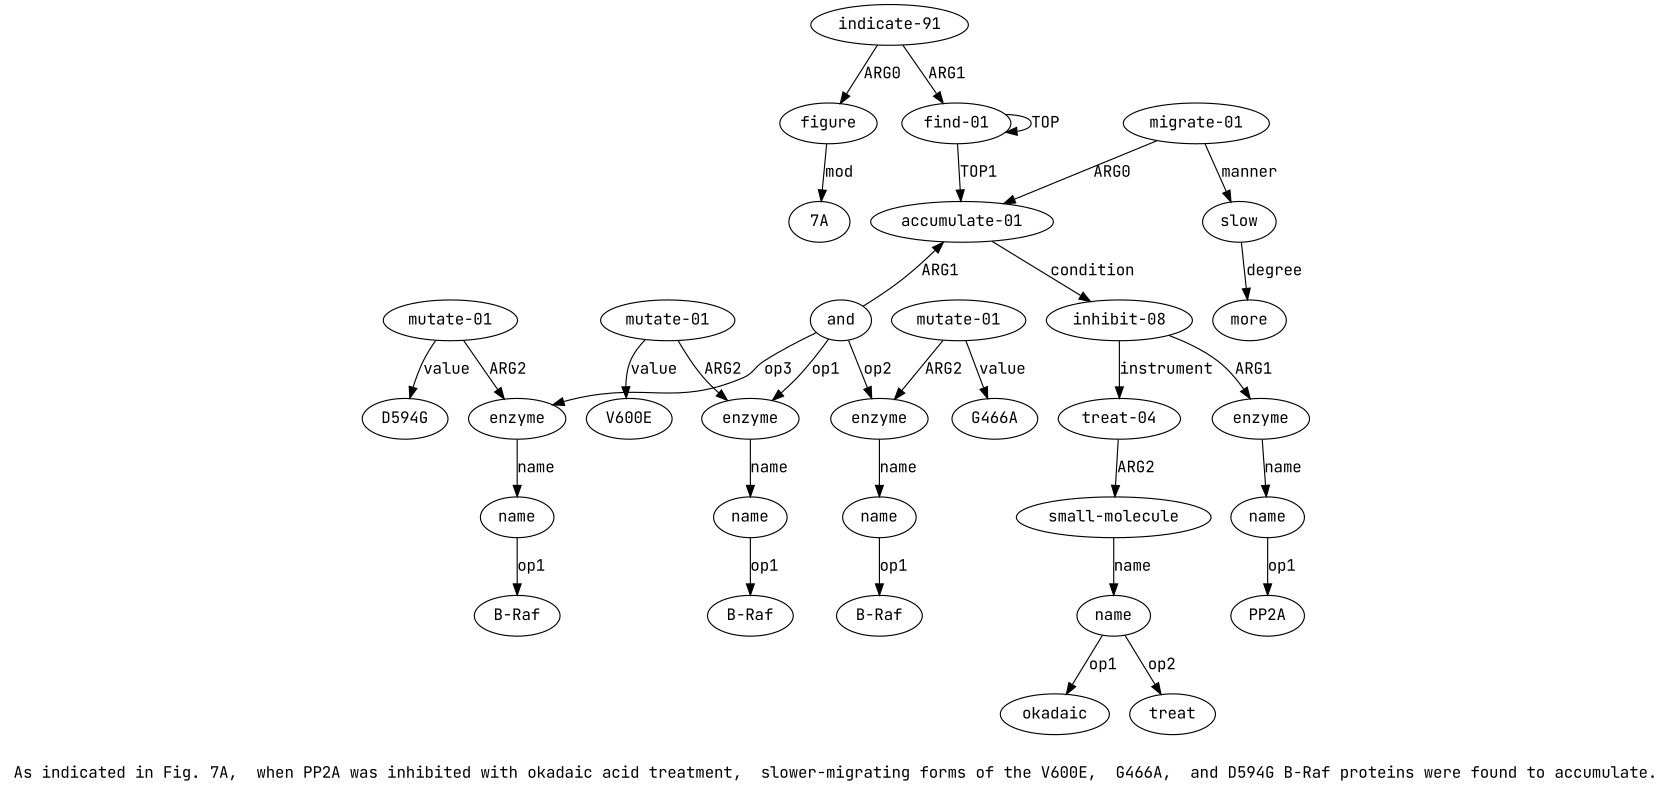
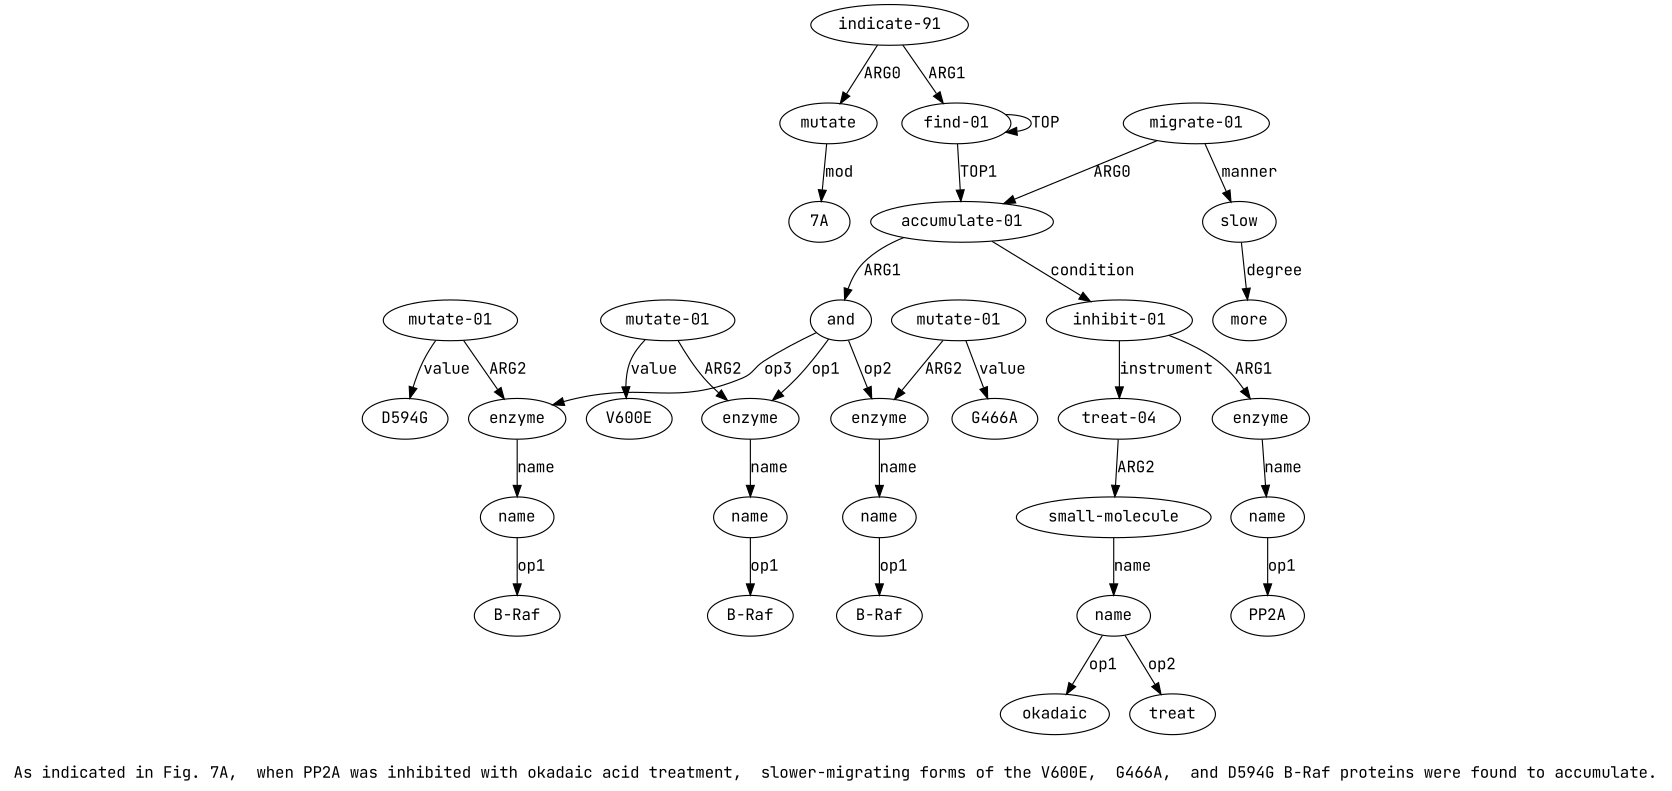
(828, 123) -> (828, 123)
(901, 281) -> (870, 257)
(1119, 320) -> (1119, 320)
